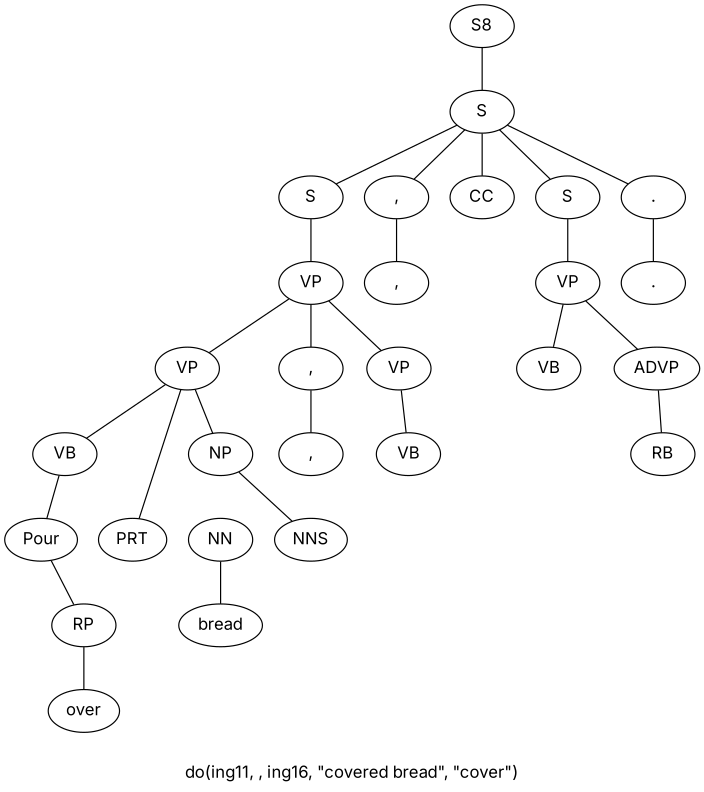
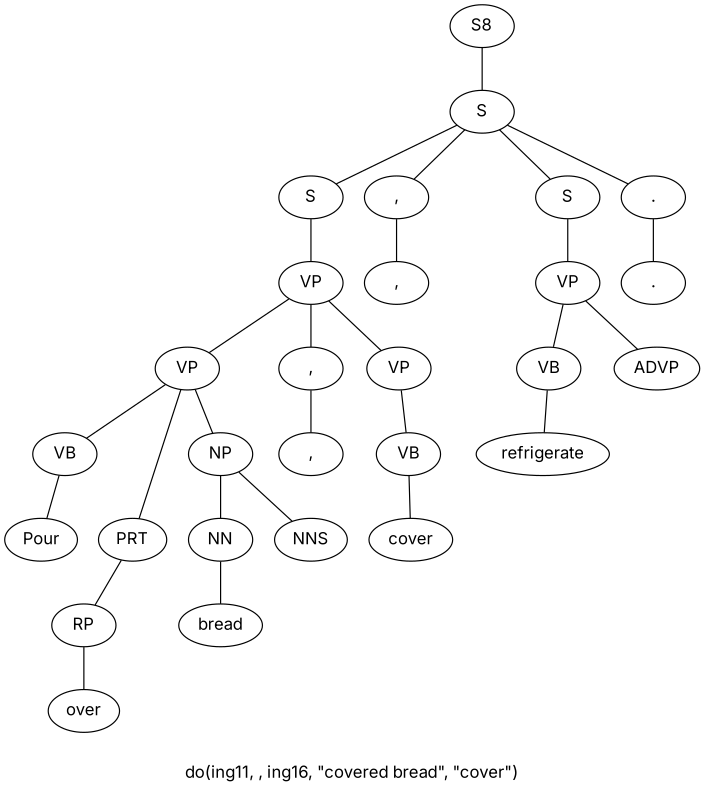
(482, 197) -> none
none -> (543, 454)
(663, 454) -> none
none -> (221, 497)
none -> (411, 540)
(63, 583) -> (108, 583)
